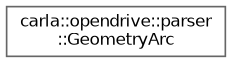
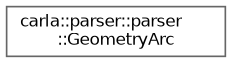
(116, 31) -> (116, 31)
